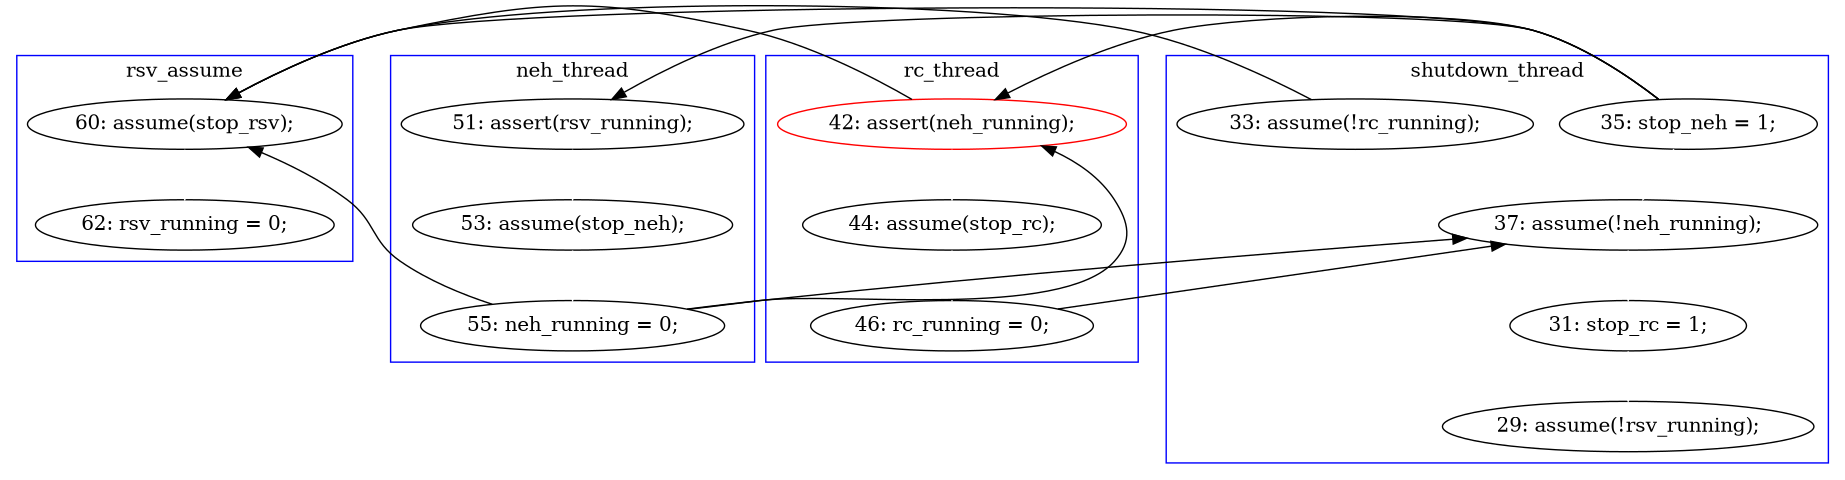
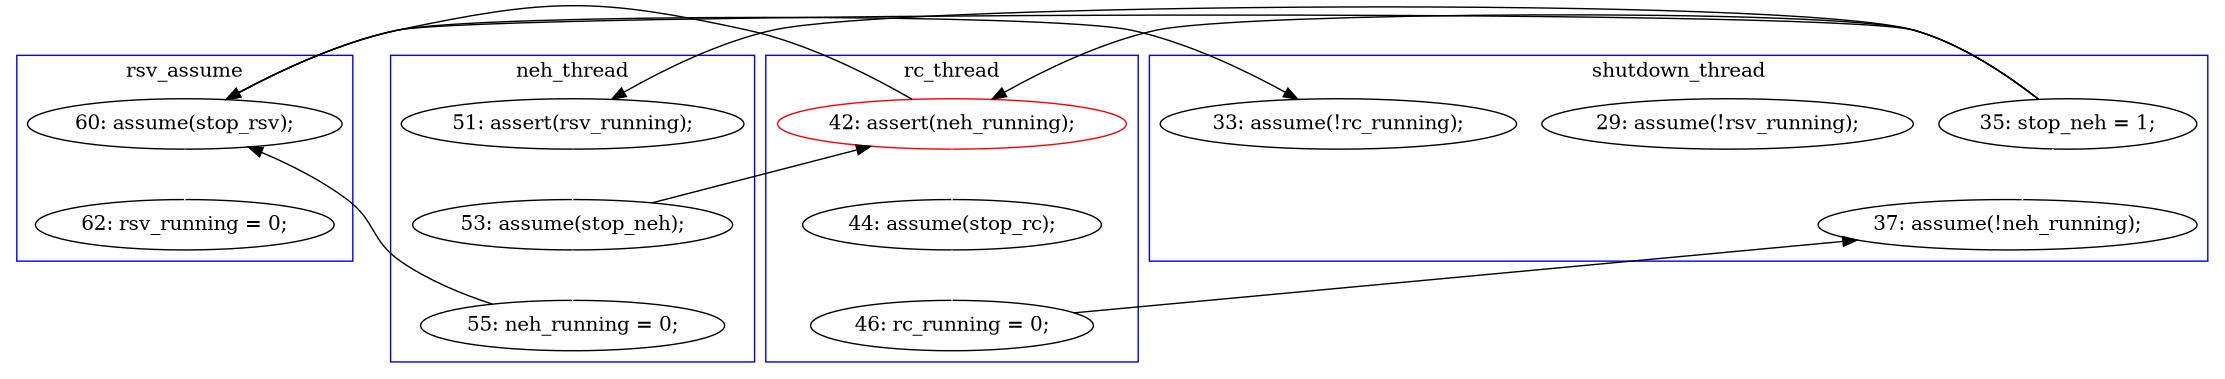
(776, 6) -> (755, 17)
(1070, 271) -> none
(978, 298) -> (744, 179)
(1628, 326) -> none
